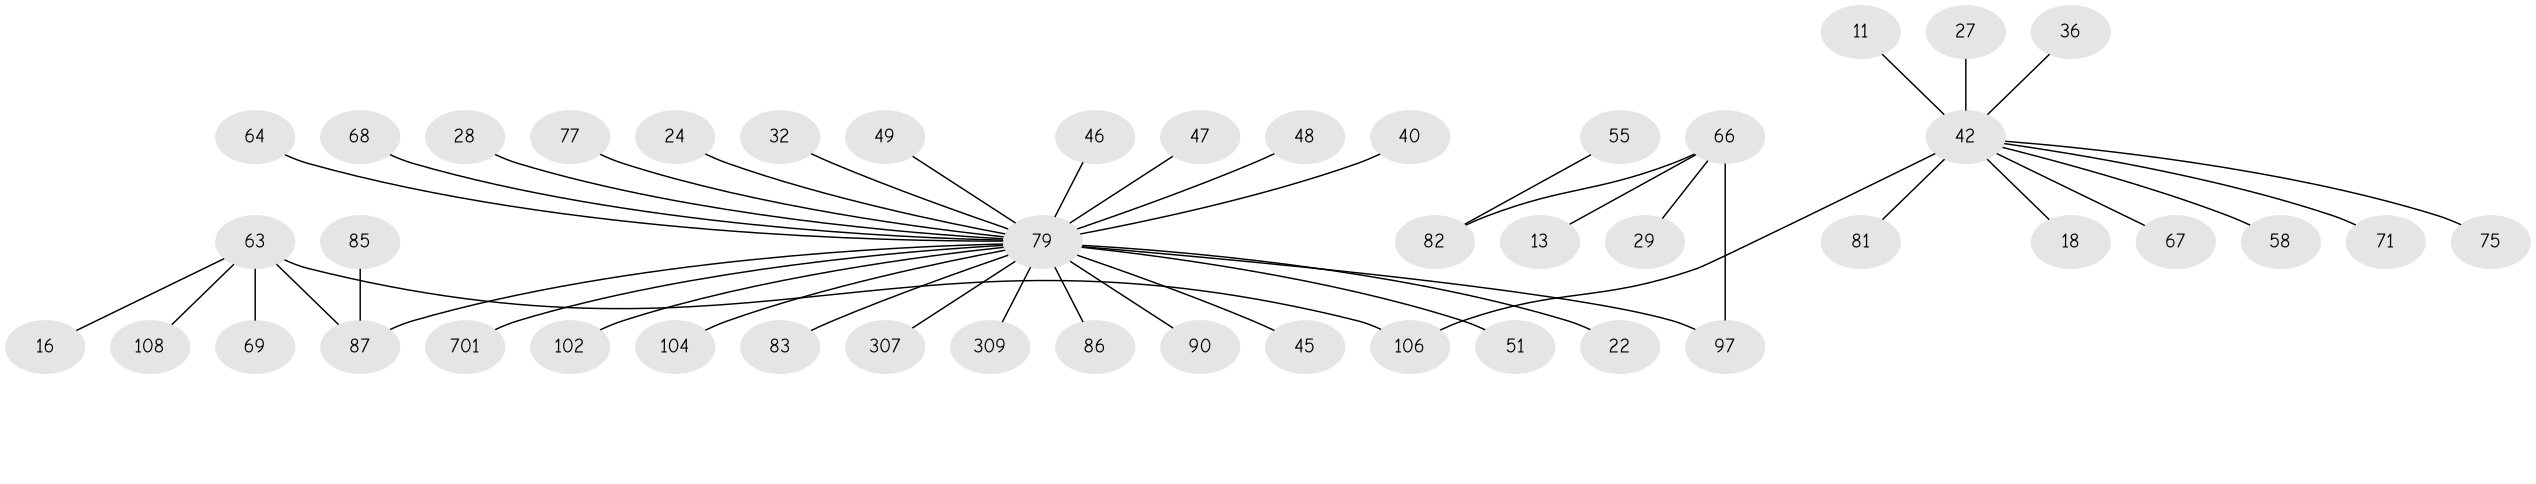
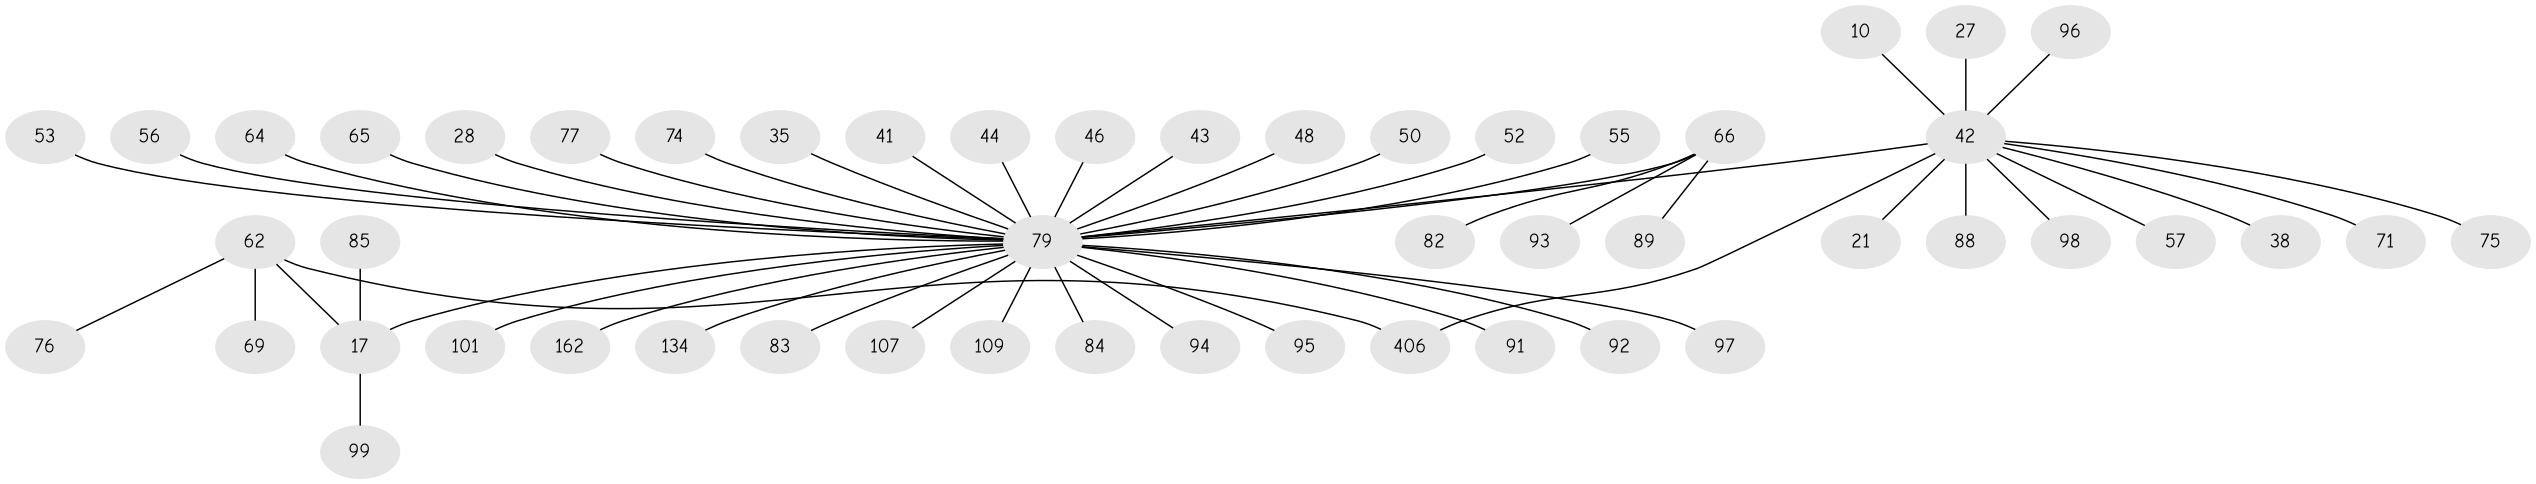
(1861, 32) -> (1861, 32)
(2071, 32) -> (2071, 32)
none -> (45, 137)
none -> (150, 137)
(360, 137) -> (360, 137)
(675, 137) -> (675, 137)
(780, 137) -> (780, 137)
(885, 137) -> (885, 137)
none -> (990, 137)
(1200, 137) -> (1200, 137)
(1410, 137) -> (1410, 137)
none -> (1515, 137)
none -> (1716, 170)
(1528, 189) -> (1466, 189)
(255, 242) -> (255, 242)
(1540, 242) -> (1540, 242)
(1645, 242) -> (1645, 242)
(1725, 242) -> (1390, 208)
(1861, 242) -> (1861, 242)
none -> (1966, 242)
(2071, 242) -> (2071, 242)
(2176, 242) -> (2176, 242)
(2281, 242) -> (2281, 242)
(45, 347) -> (45, 347)
(150, 347) -> none
(360, 347) -> (360, 347)
(465, 347) -> (465, 347)
(570, 347) -> (570, 347)
(675, 347) -> (675, 347)
(885, 347) -> (885, 347)
(990, 347) -> (990, 347)
(1095, 347) -> (1095, 347)
(1200, 347) -> (1200, 347)
(1305, 347) -> (1305, 347)
(1410, 347) -> (1410, 347)
(1515, 347) -> (1515, 347)
(1620, 347) -> (1620, 347)
none -> (360, 452)
